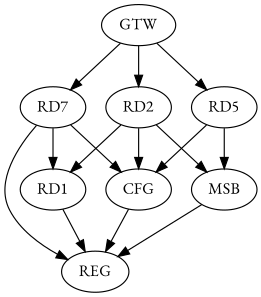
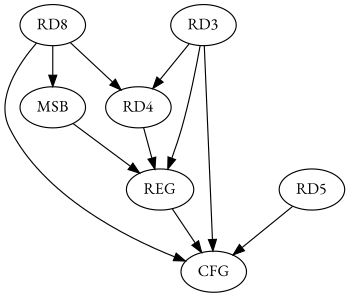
(139, 25) -> none
(53, 107) -> (203, 25)
(139, 107) -> (53, 25)
(224, 143) -> none
(53, 190) -> (138, 107)
(120, 225) -> (184, 226)
